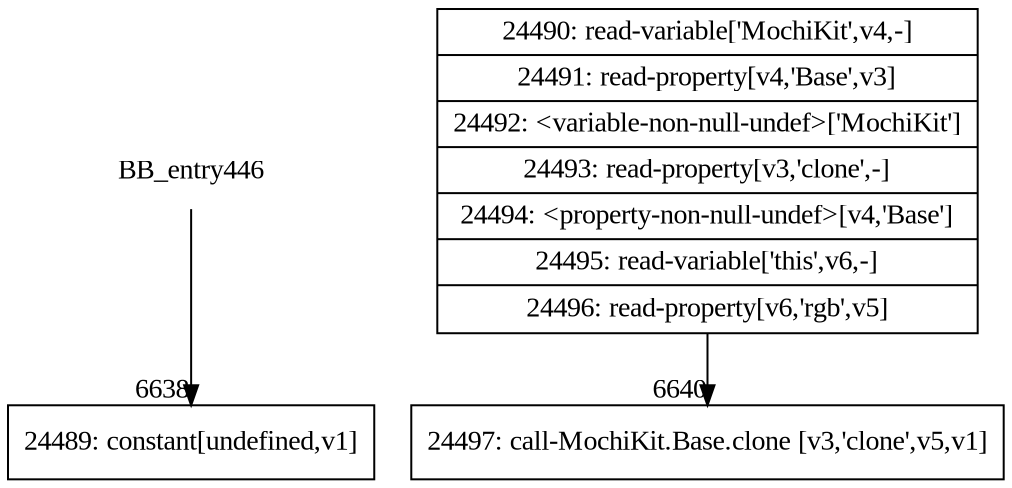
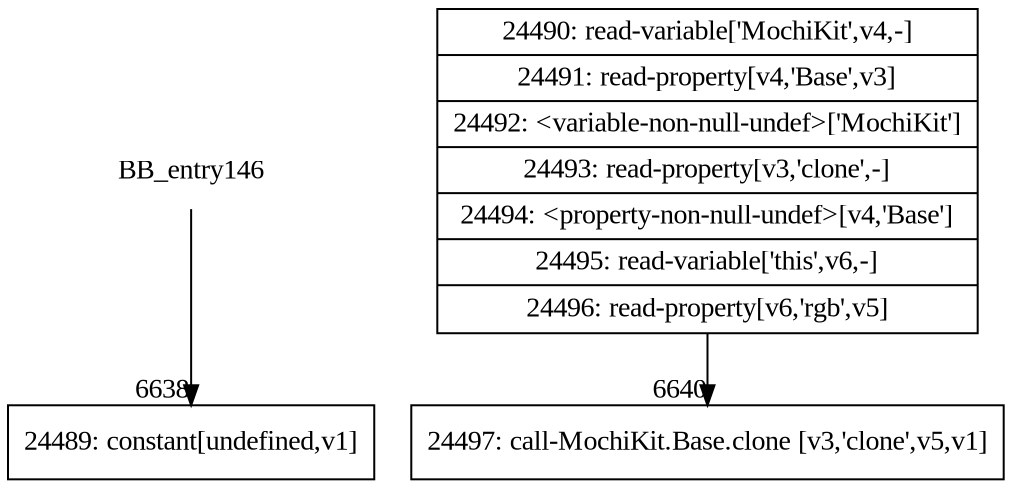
(191, 171) -> (191, 171)
